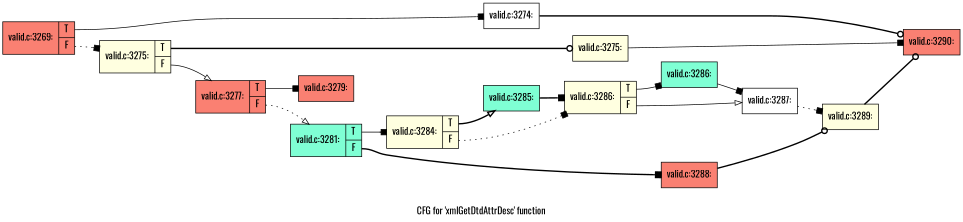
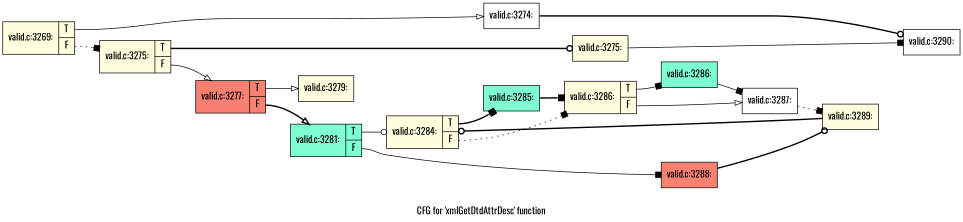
(275, 19) -> (275, 19)
(39, 38) -> (39, 38)
(932, 42) -> (932, 42)
(889, 82) -> (643, 125)
(279, 89) -> (279, 89)
(326, 89) -> (326, 89)
(286, 110) -> (286, 110)
(474, 121) -> (474, 121)
(371, 132) -> (371, 132)
(507, 168) -> (507, 168)
